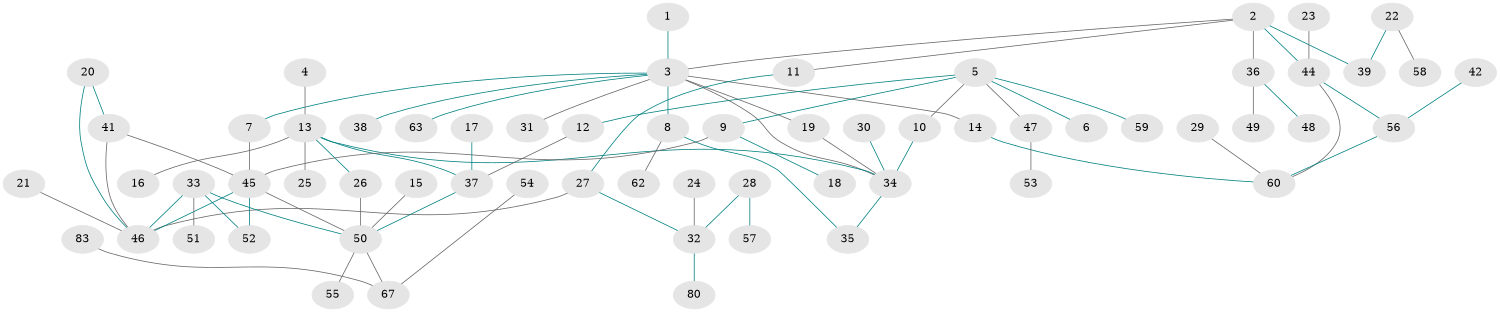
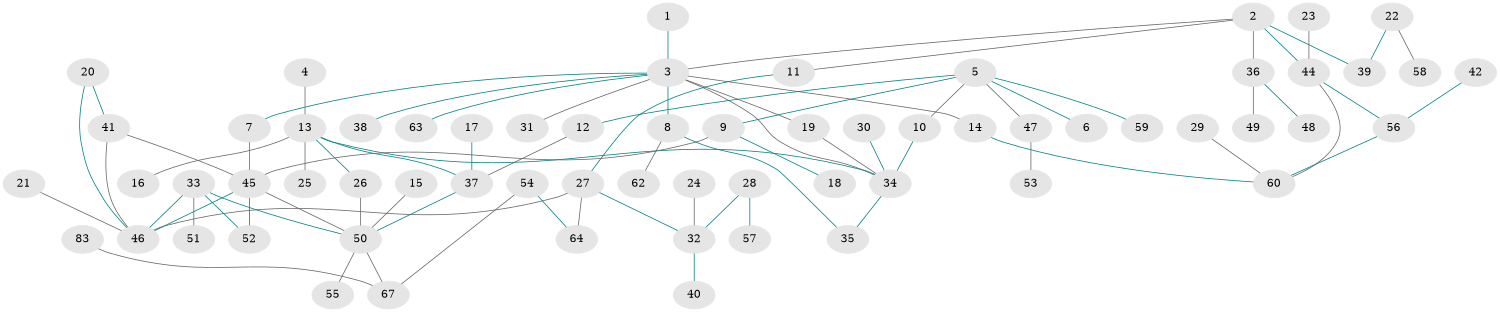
none -> (577, 239)
(694, 295) -> (694, 295)
